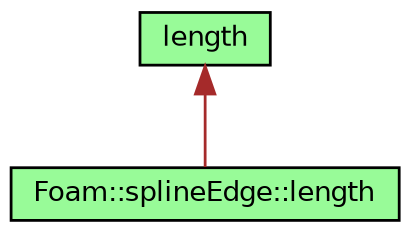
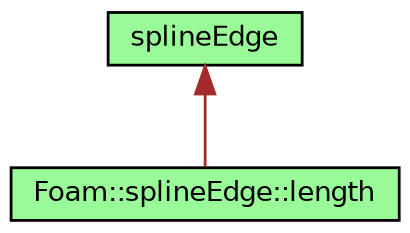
(205, 39) -> (205, 39)
